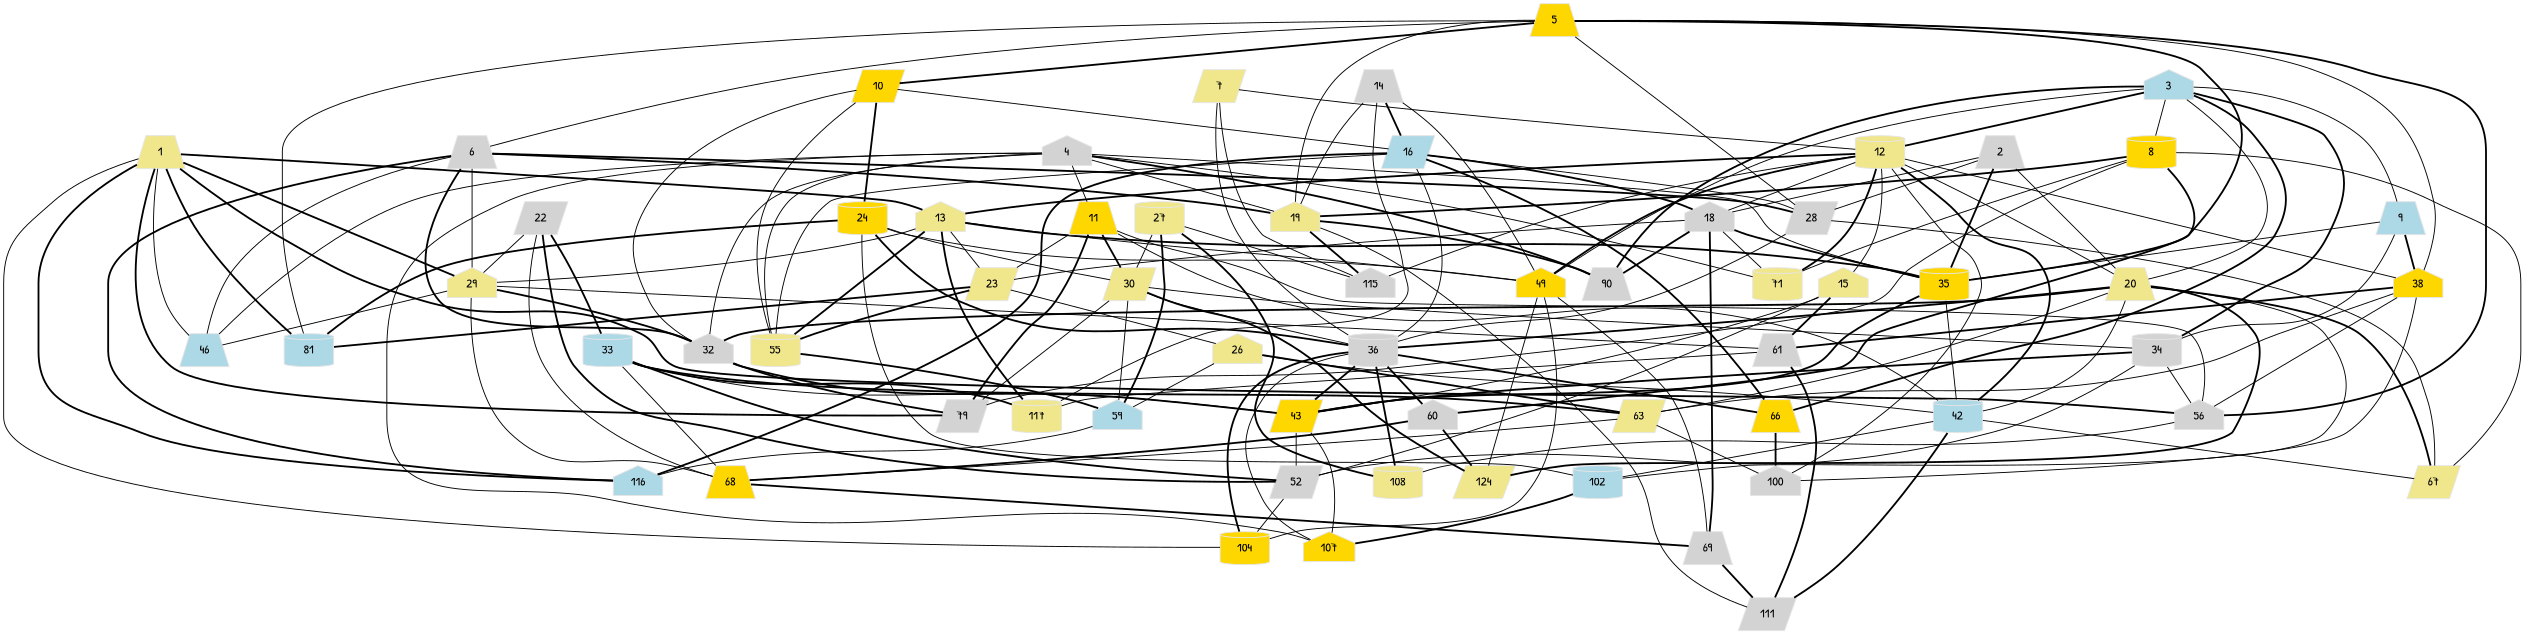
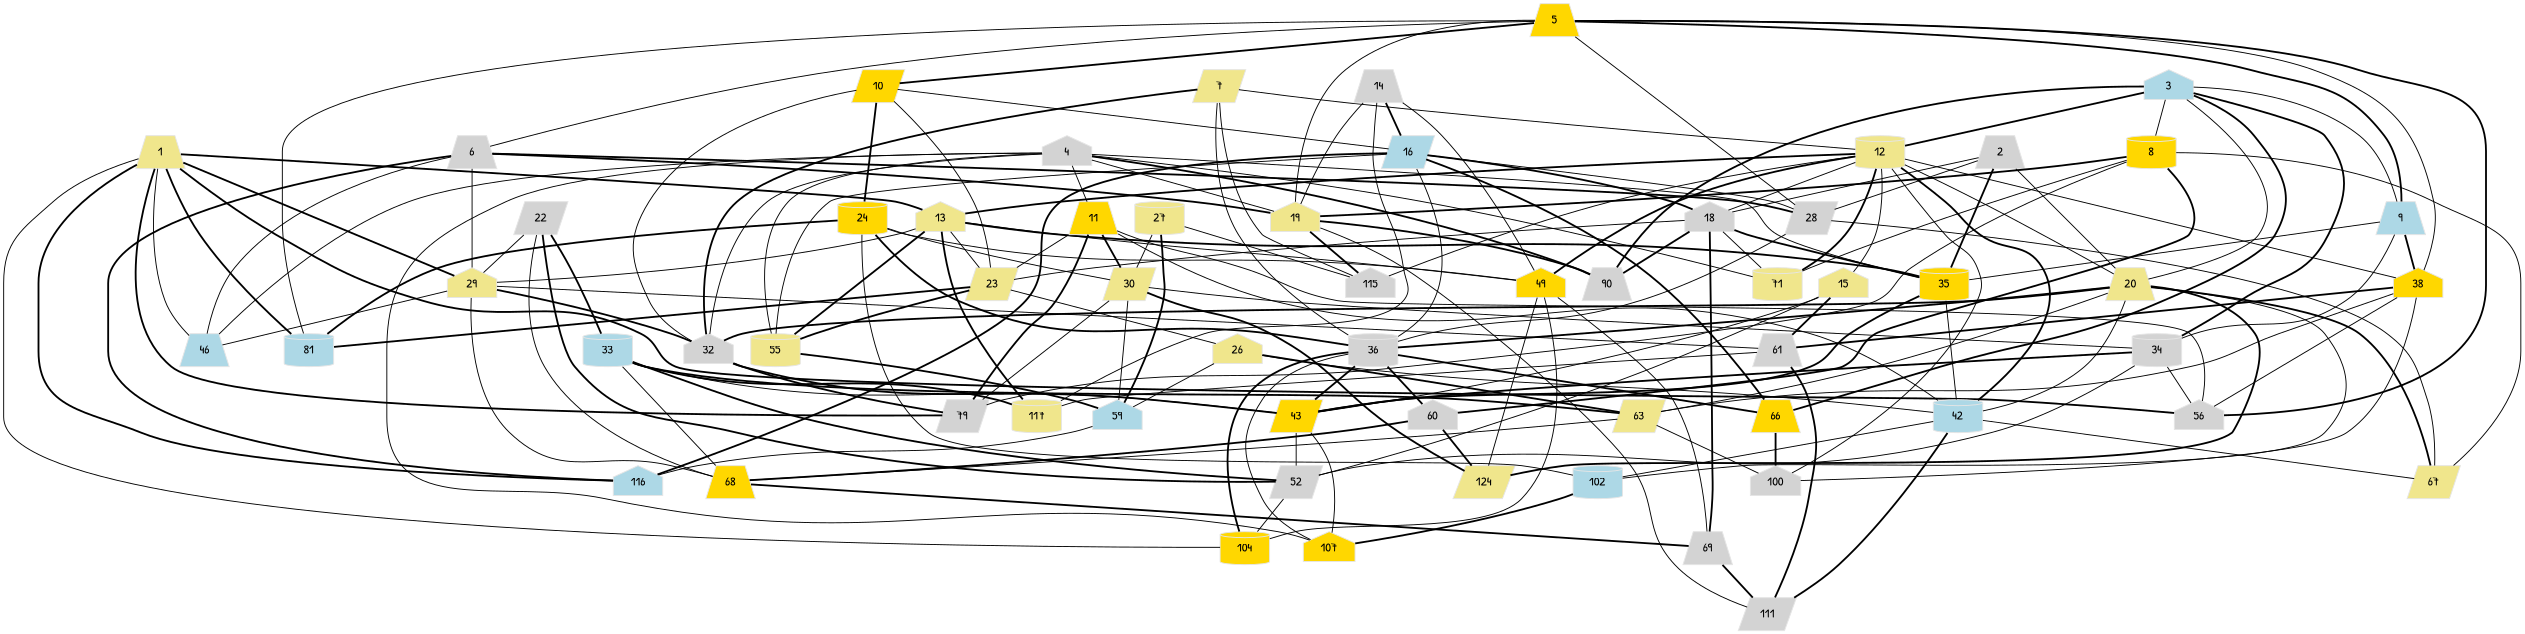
(2100, 42) -> (2025, 41)
(1835, 139) -> none
(763, 214) -> (968, 192)
(1247, 321) -> none
(493, 322) -> (893, 141)
(1398, 482) -> none
